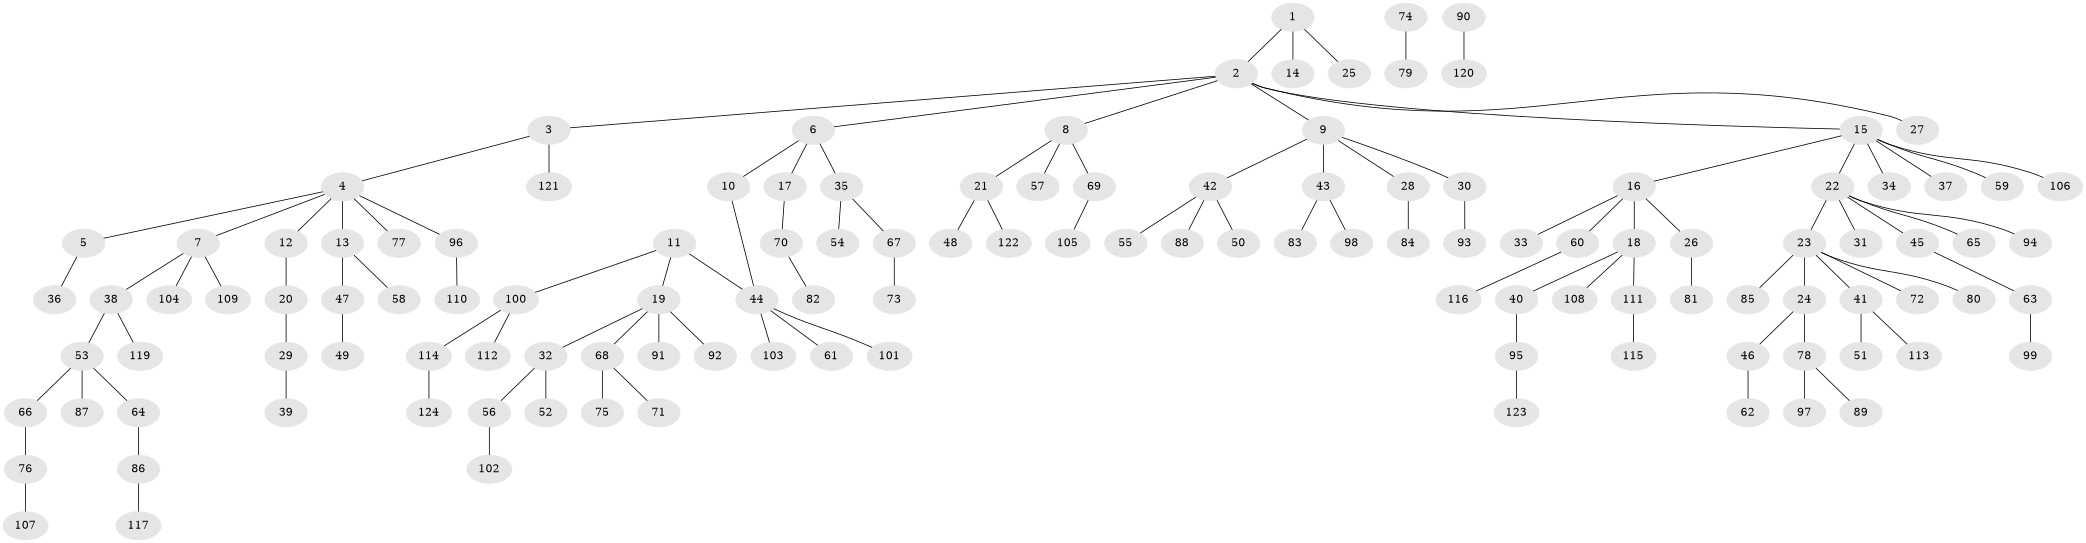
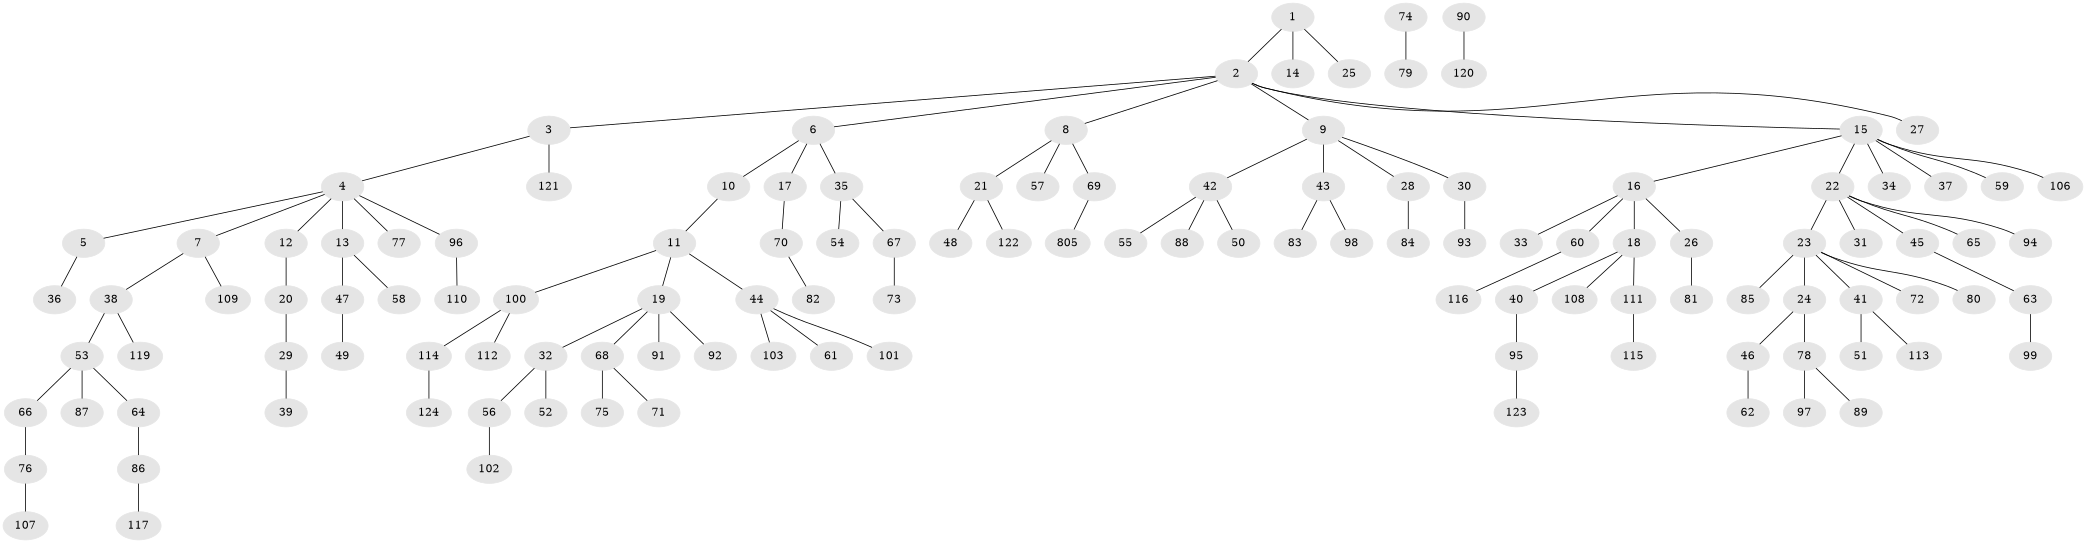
(743, 243) -> (702, 215)
(1068, 243) -> (1068, 243)
(169, 300) -> none
